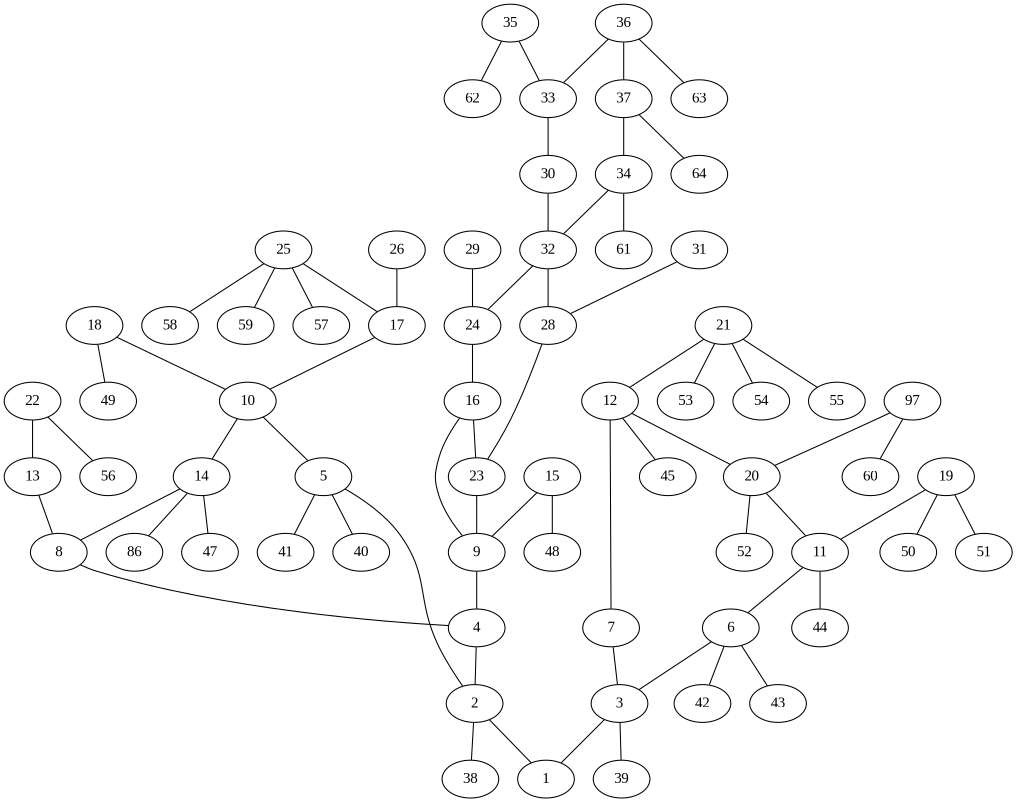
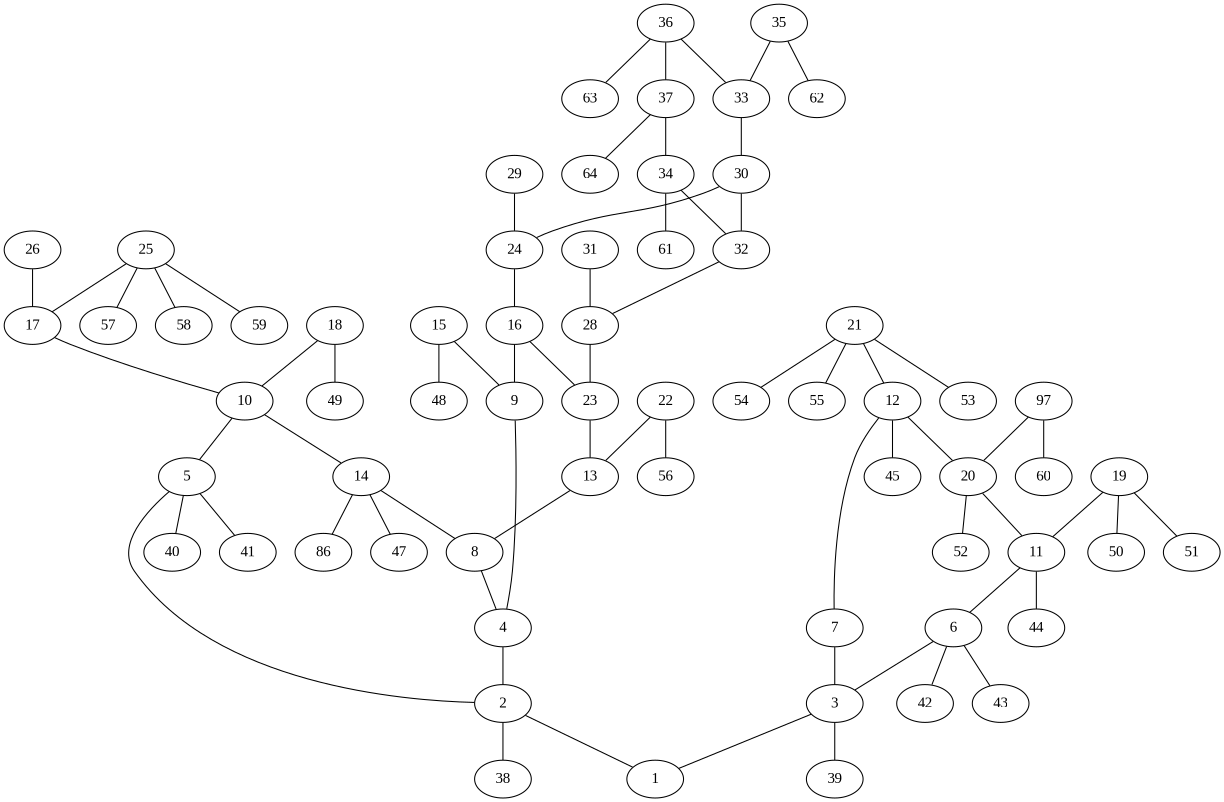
(510, 288) -> (628, 212)
(477, 515) -> (590, 439)
